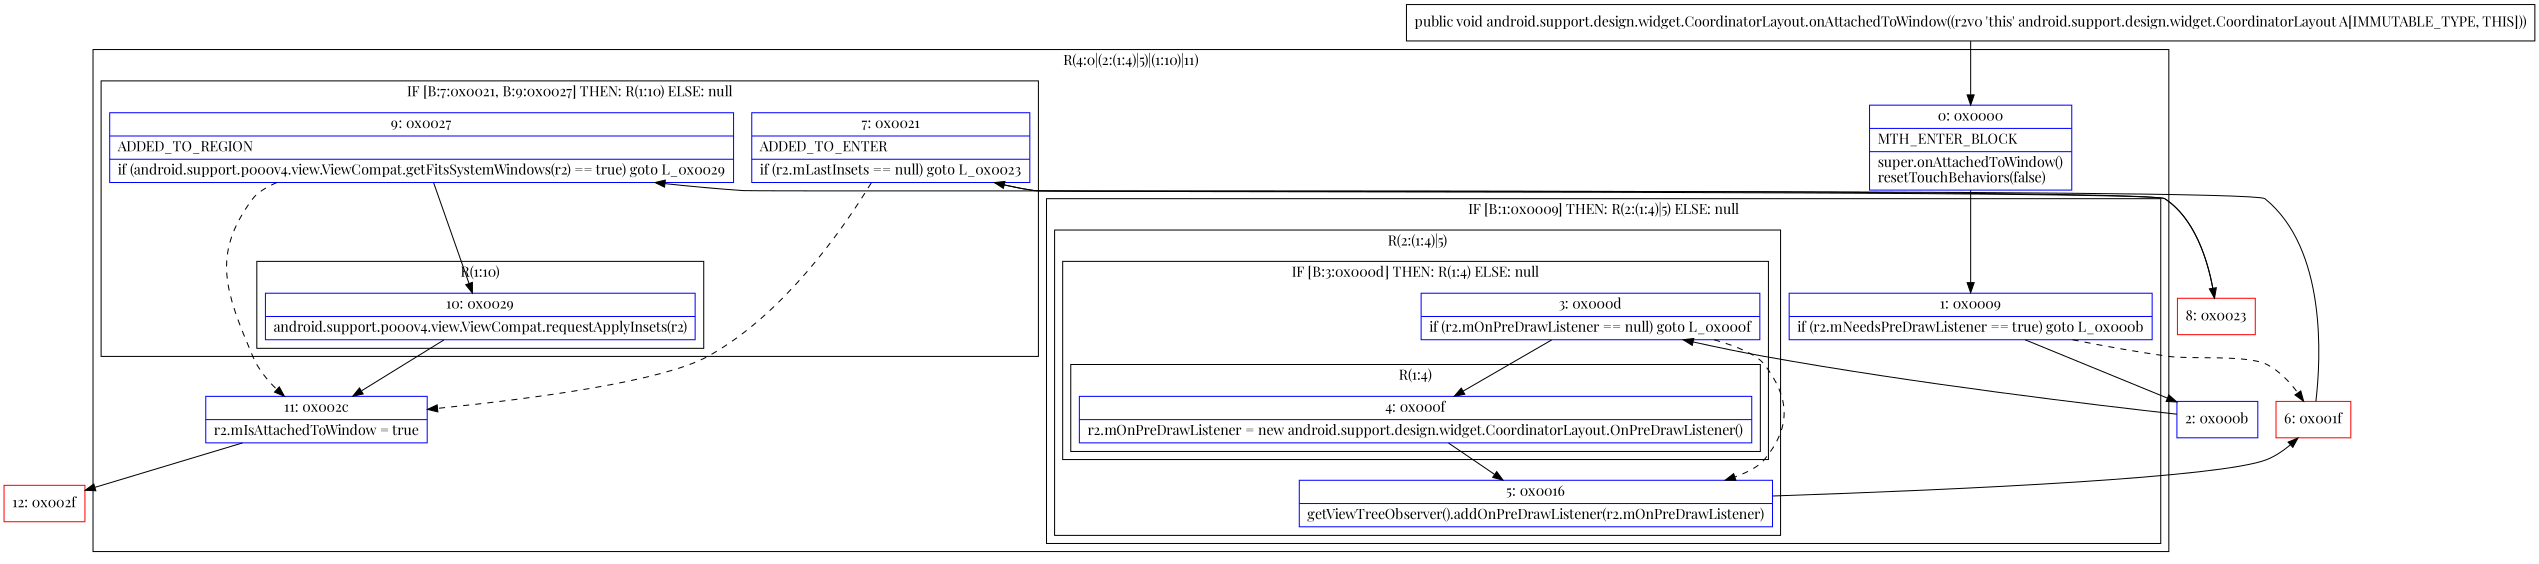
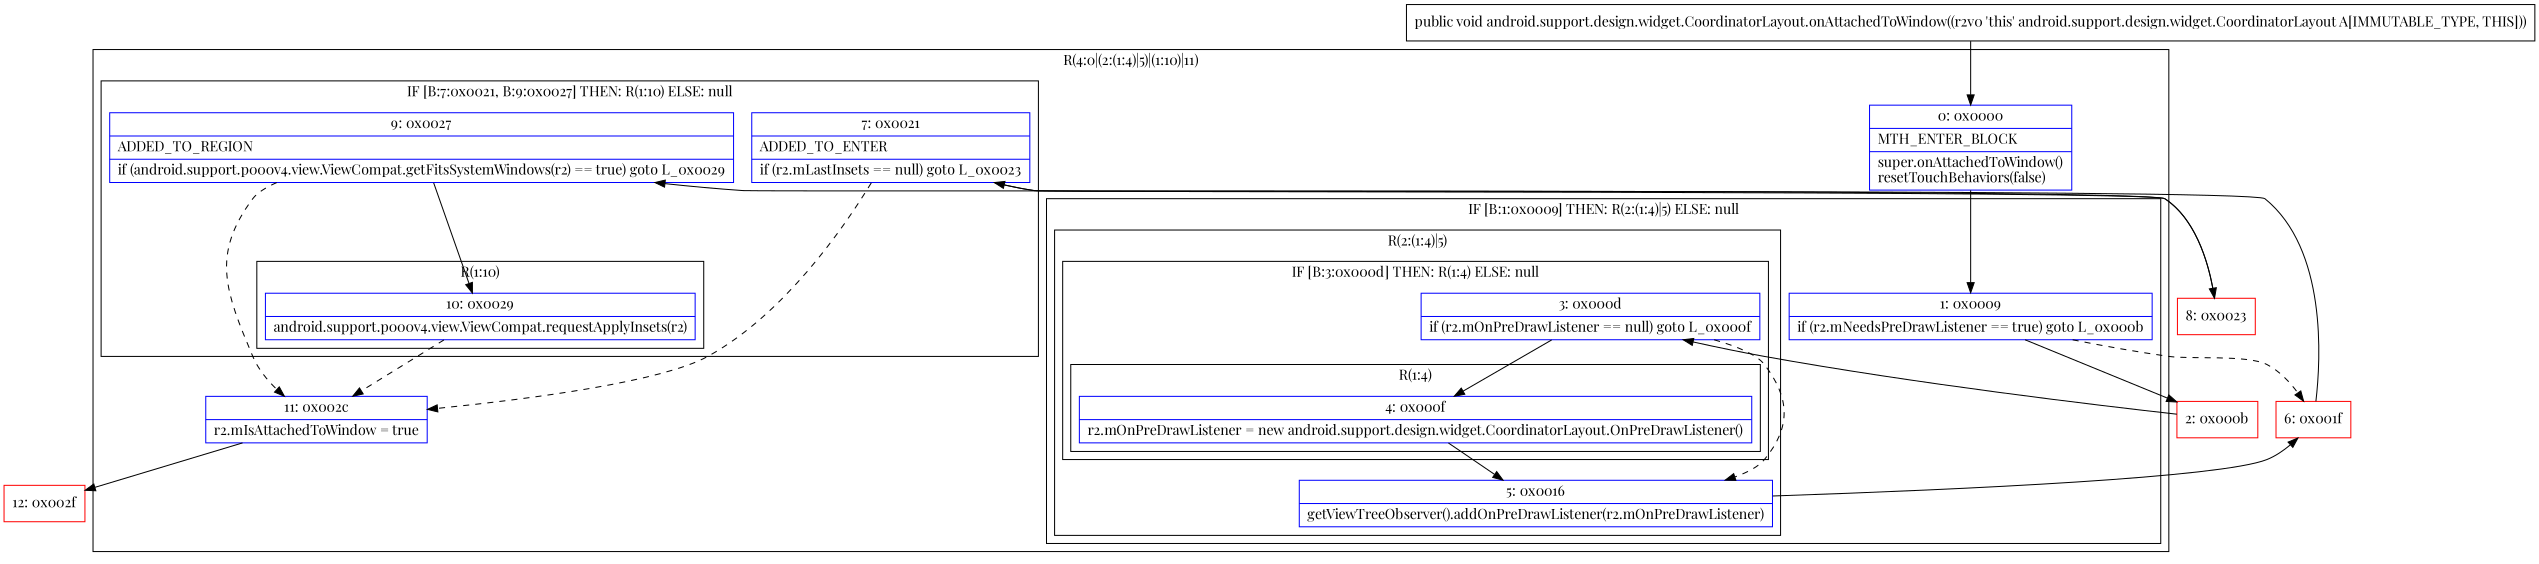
(403, 365) -> (403, 365)
(2217, 420) -> (2217, 420)
